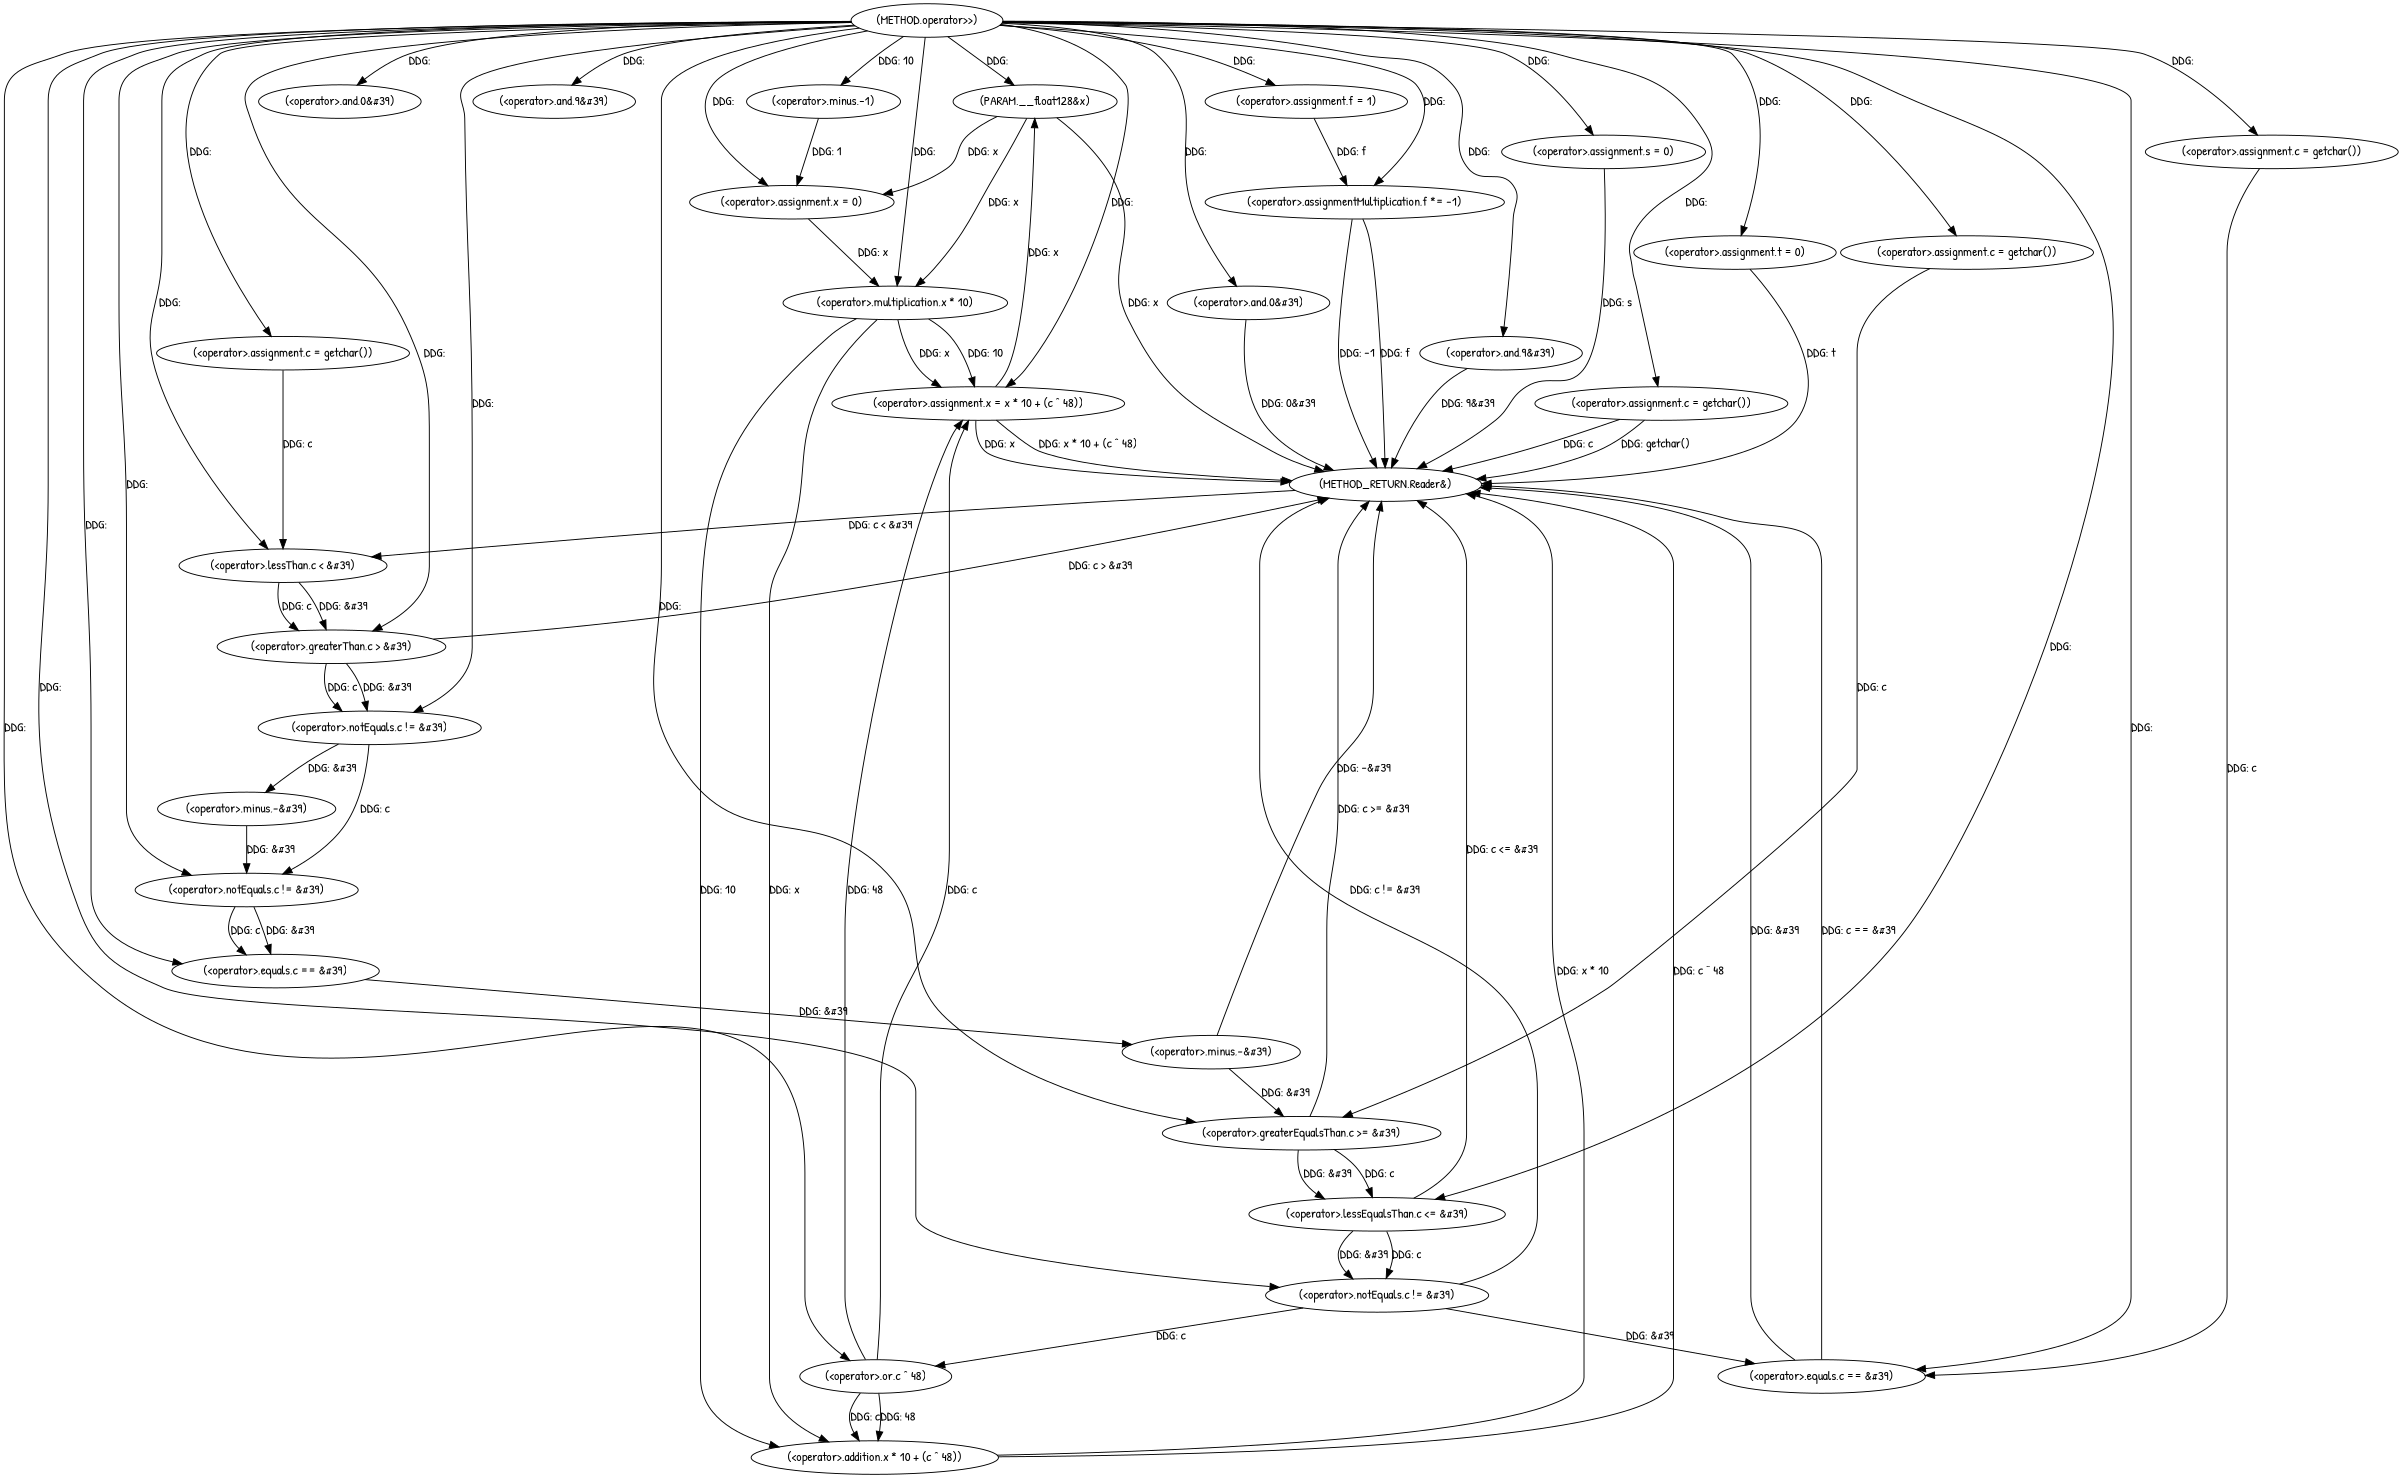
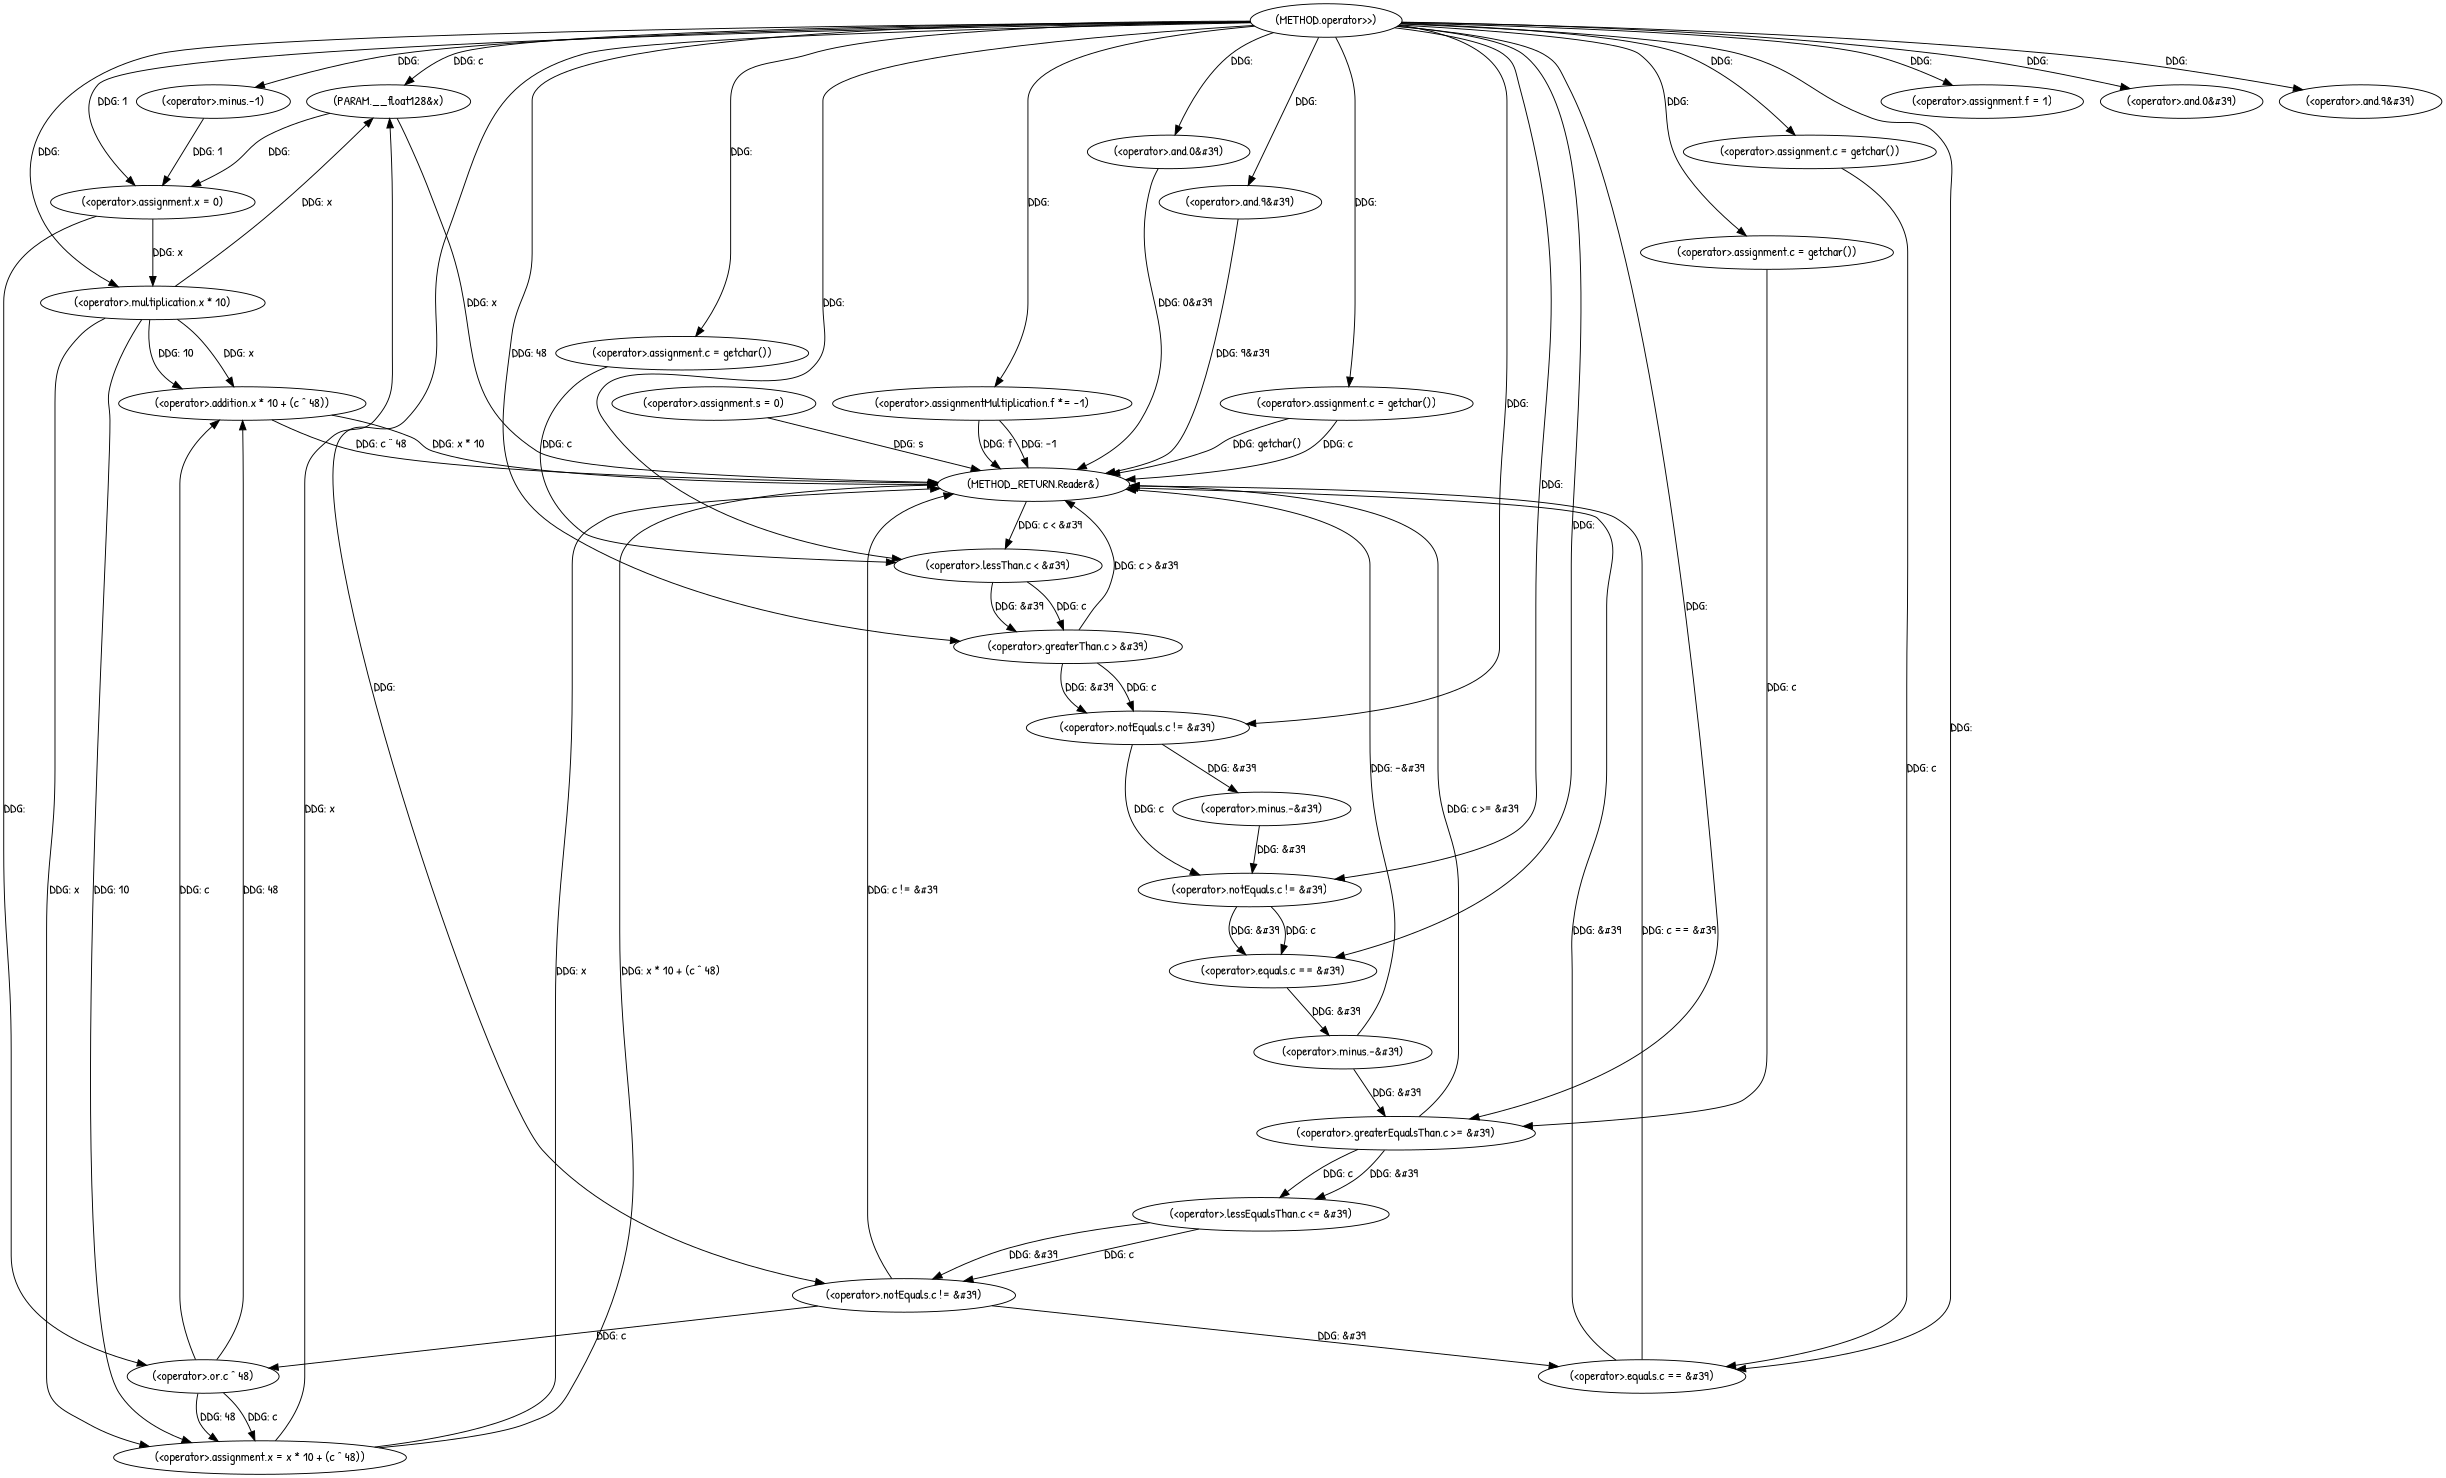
(1372, 37) -> none
(896, 61) -> (411, 61)
(999, 61) -> (469, 61)
(725, 102) -> (113, 102)
(1328, 148) -> none
(983, 152) -> (281, 152)
(1118, 163) -> none
(980, 203) -> (274, 210)
(1735, 253) -> none
(2111, 297) -> none
(436, 353) -> (529, 353)
(4, 626) -> (4, 800)
(1467, 855) -> none
